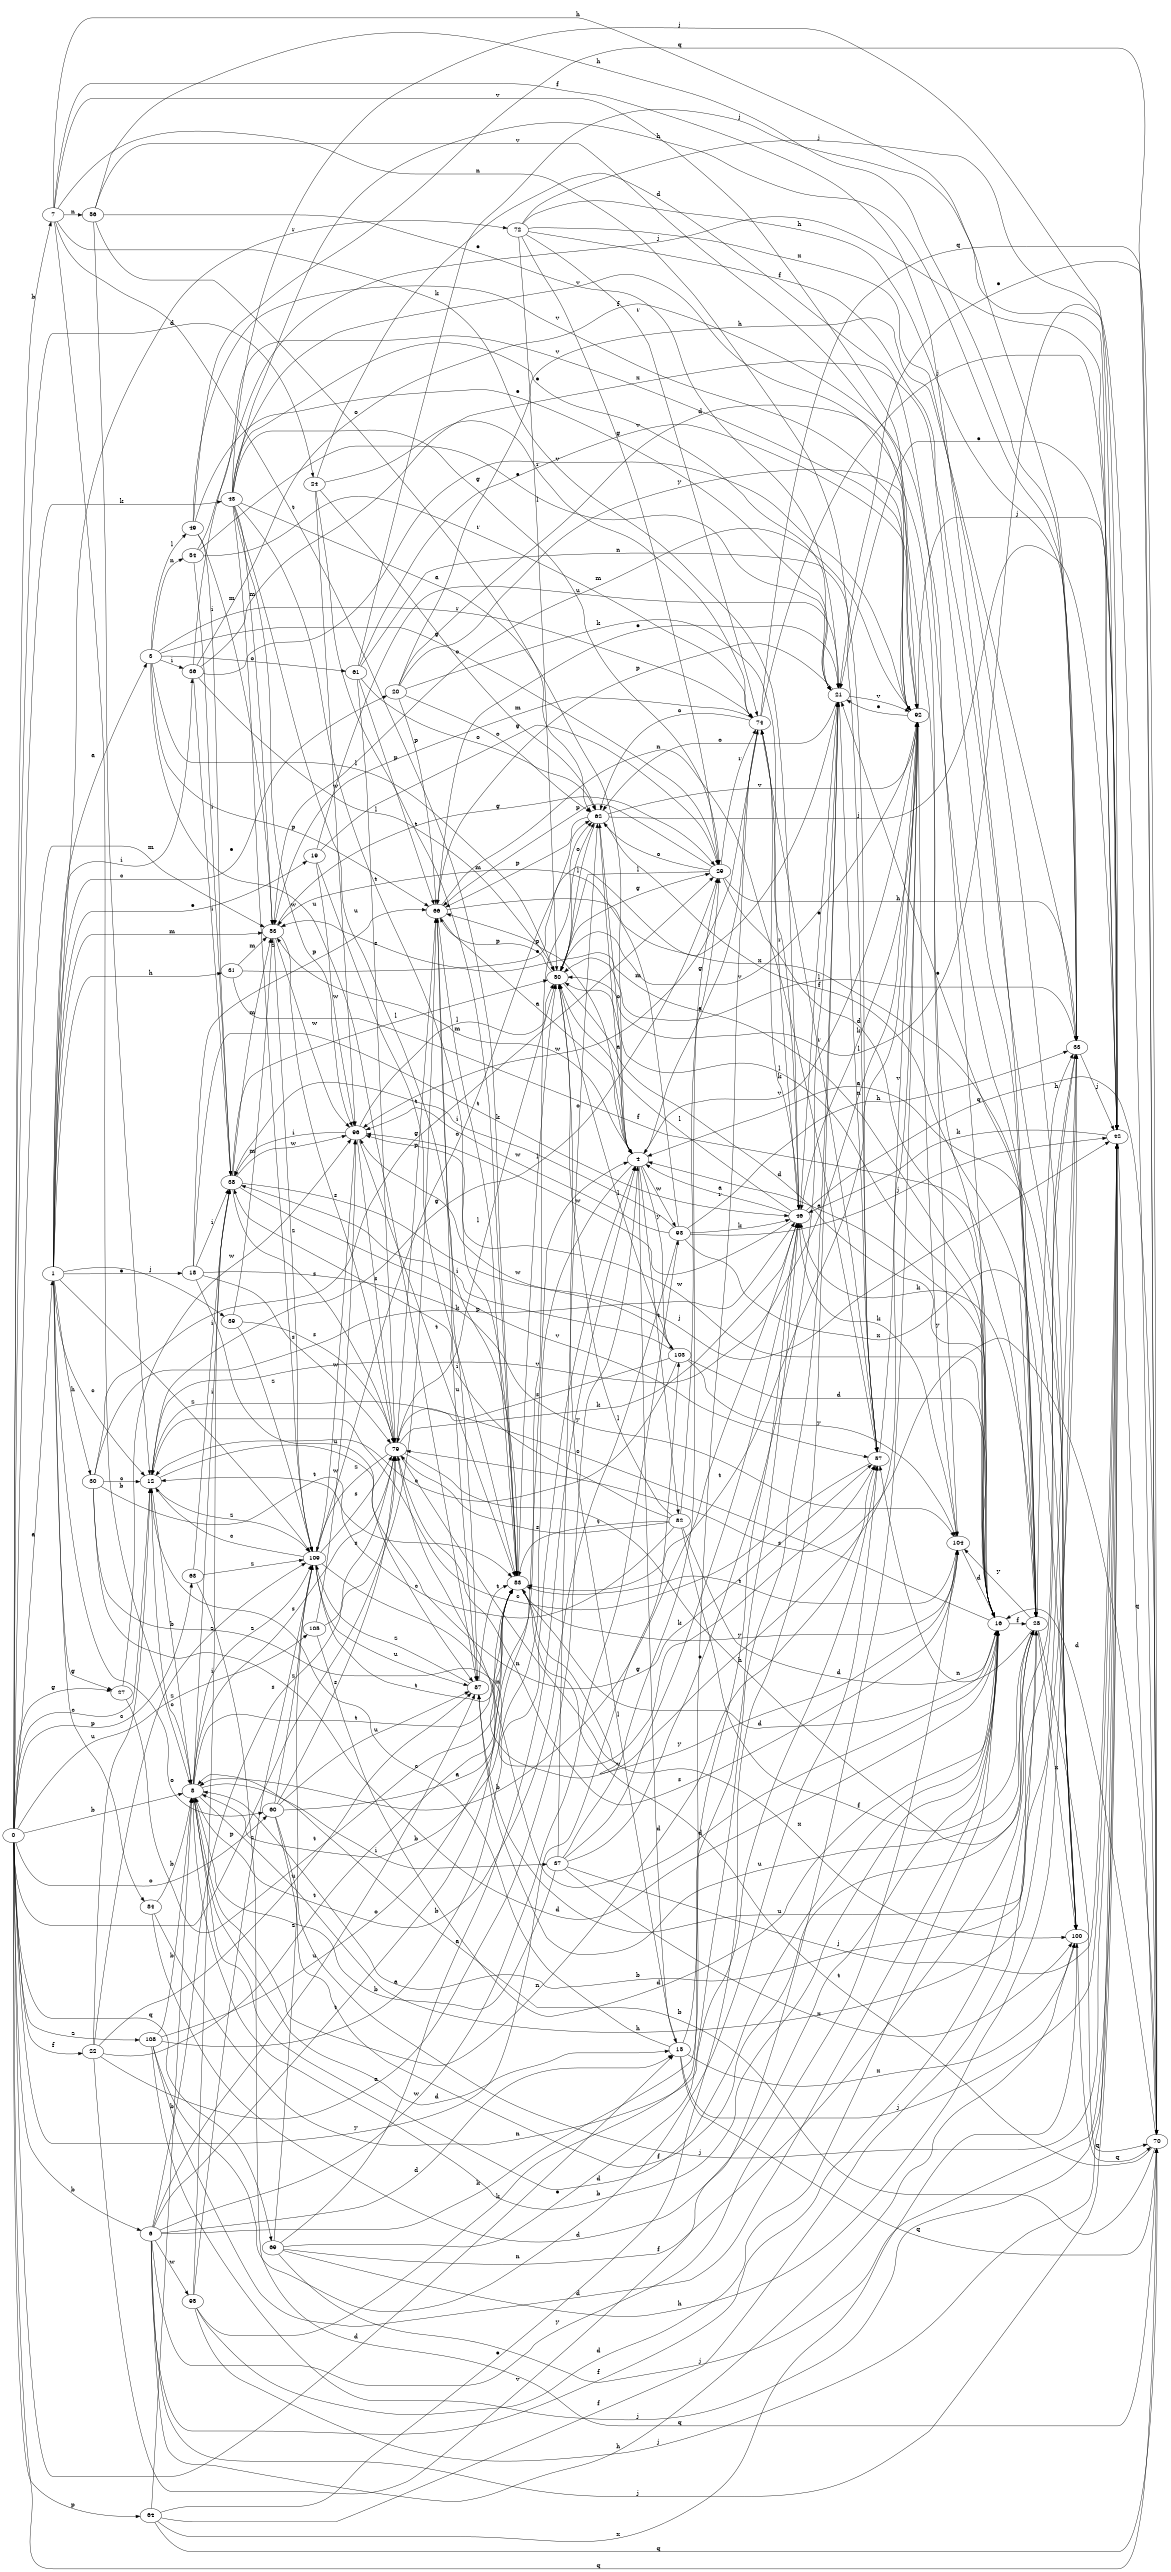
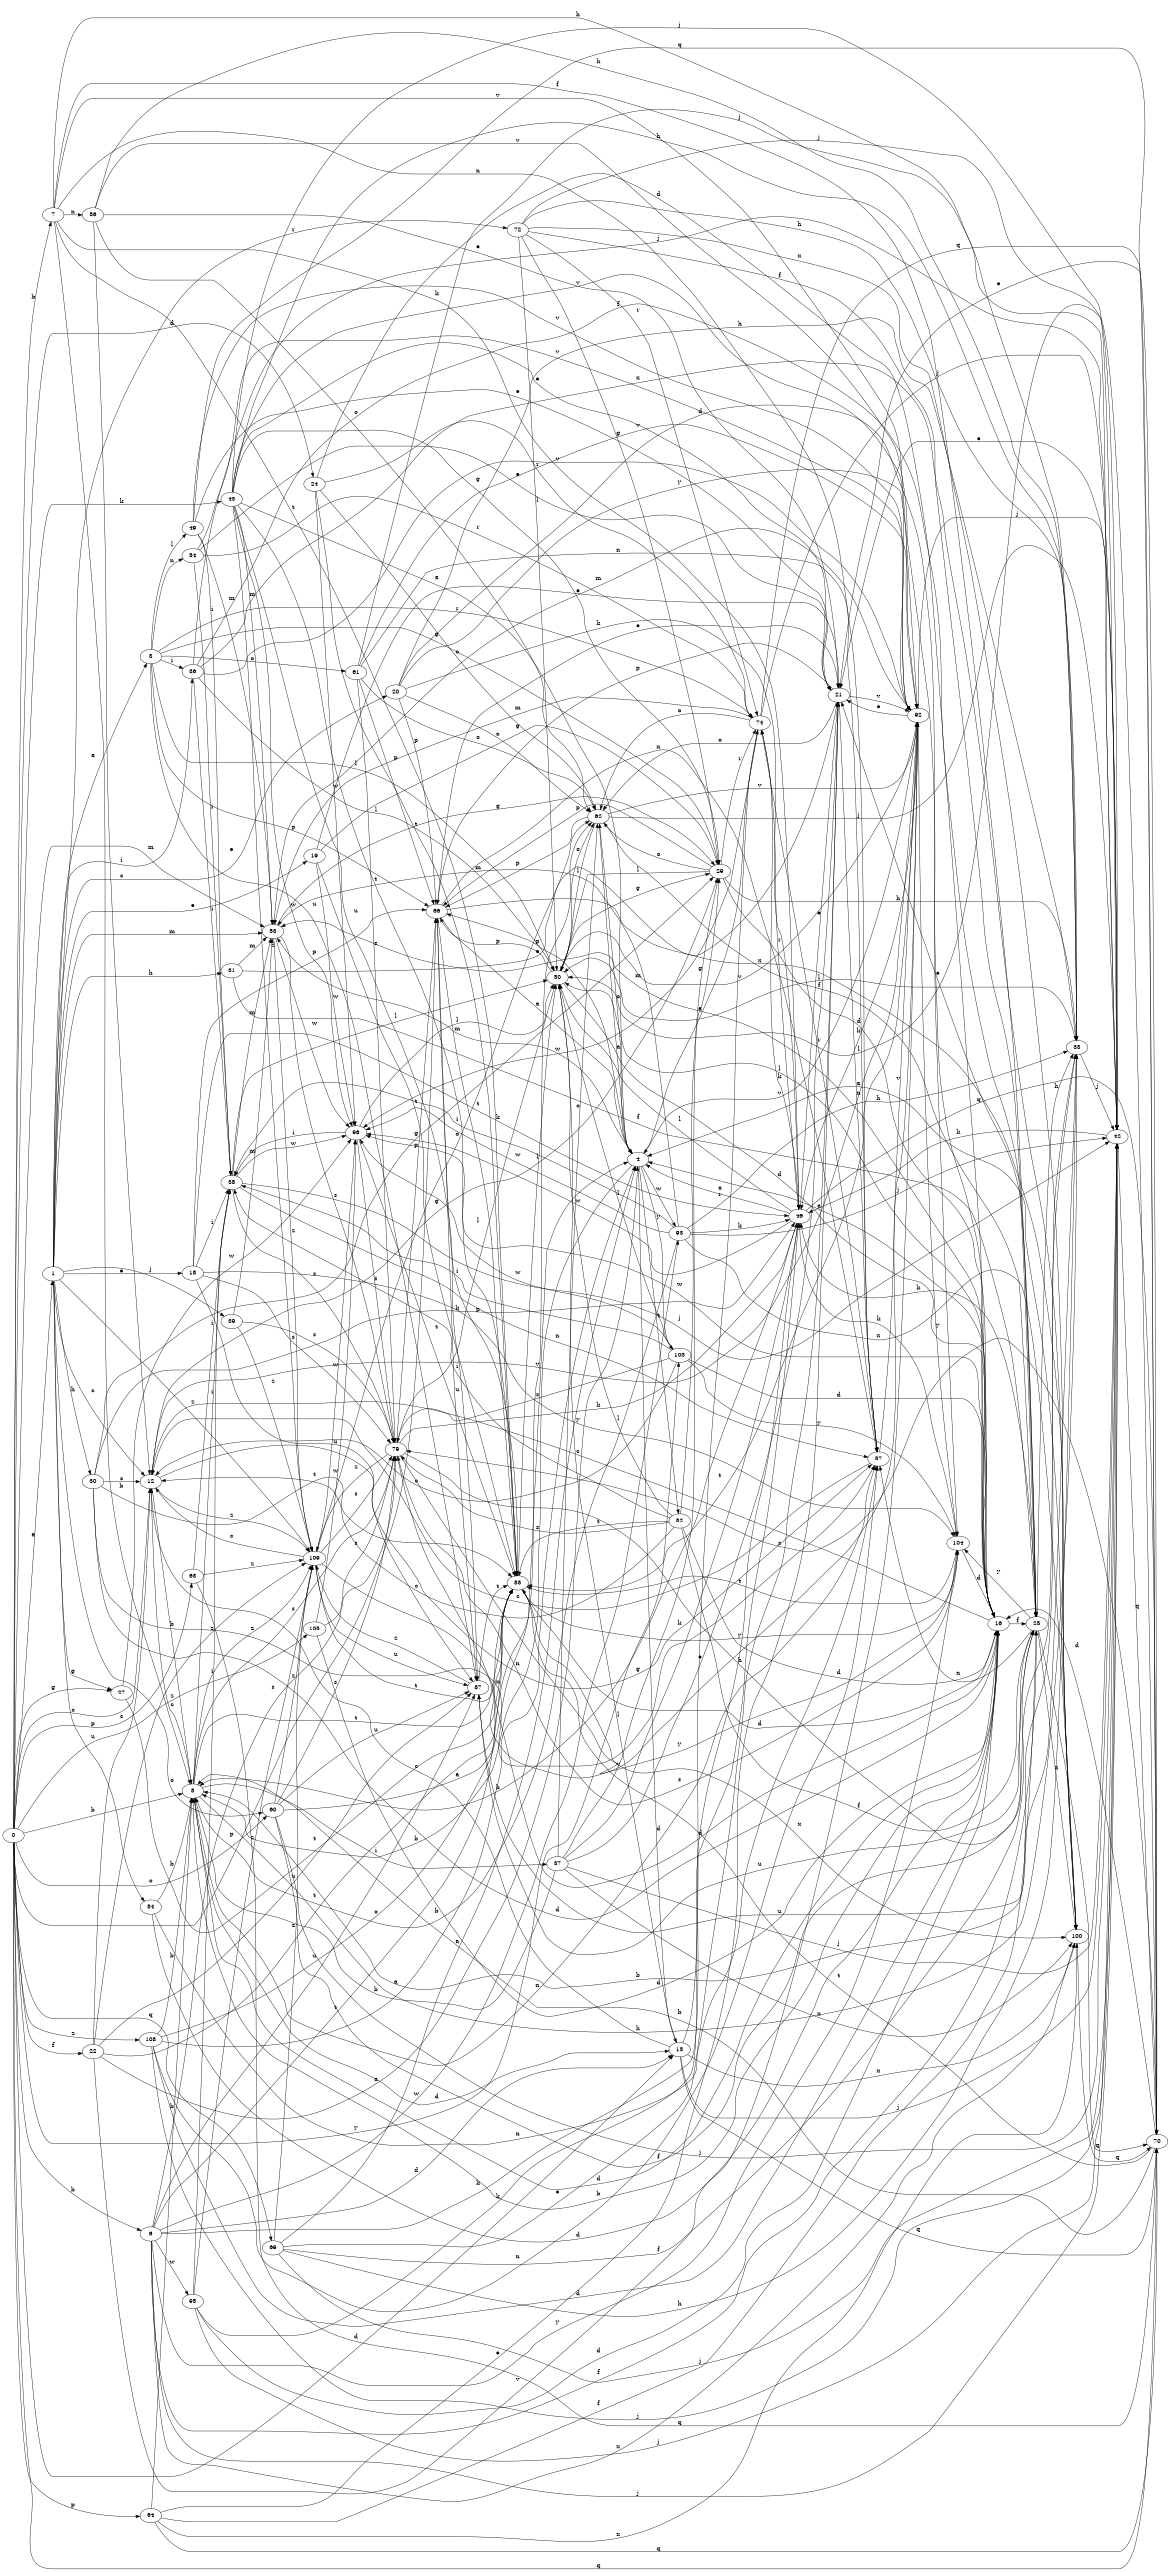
(578, 591) -> (578, 591)
(557, 1336) -> (557, 1336)
(618, 2447) -> (618, 2447)
